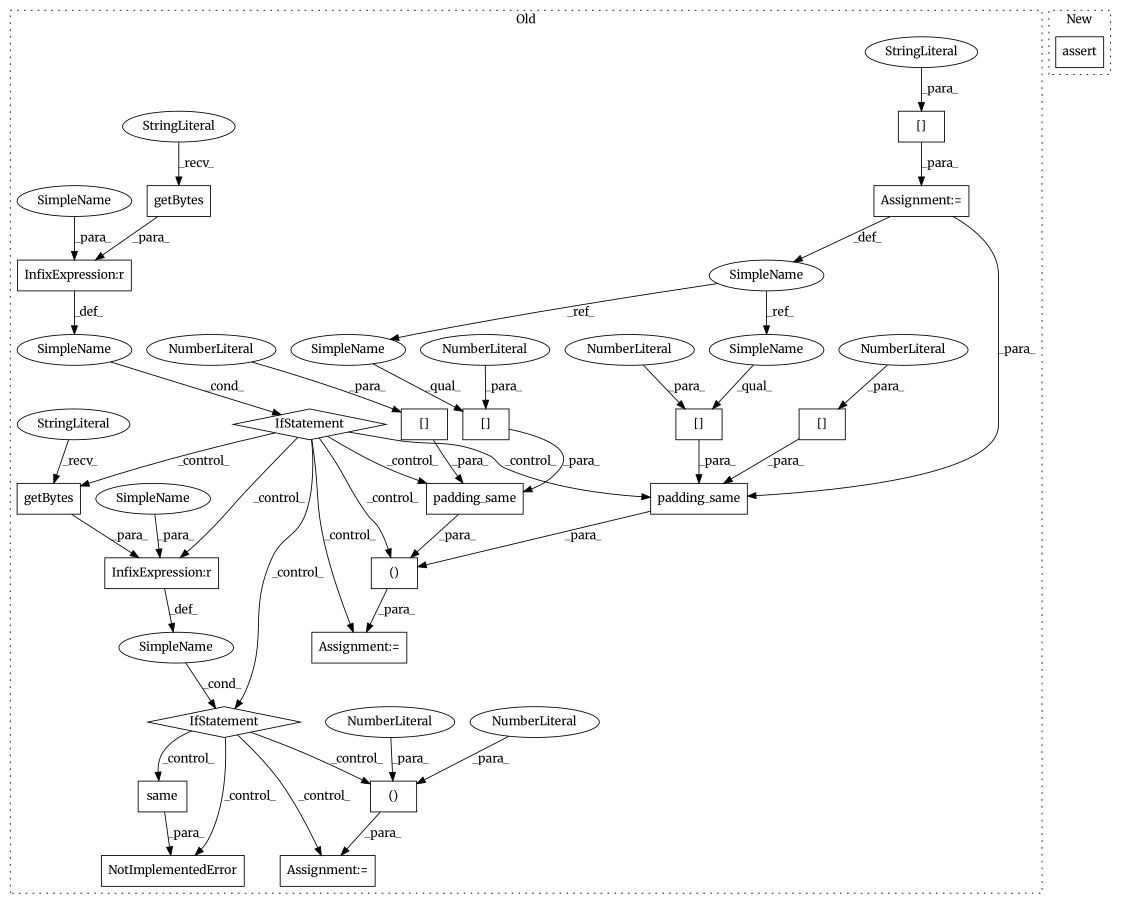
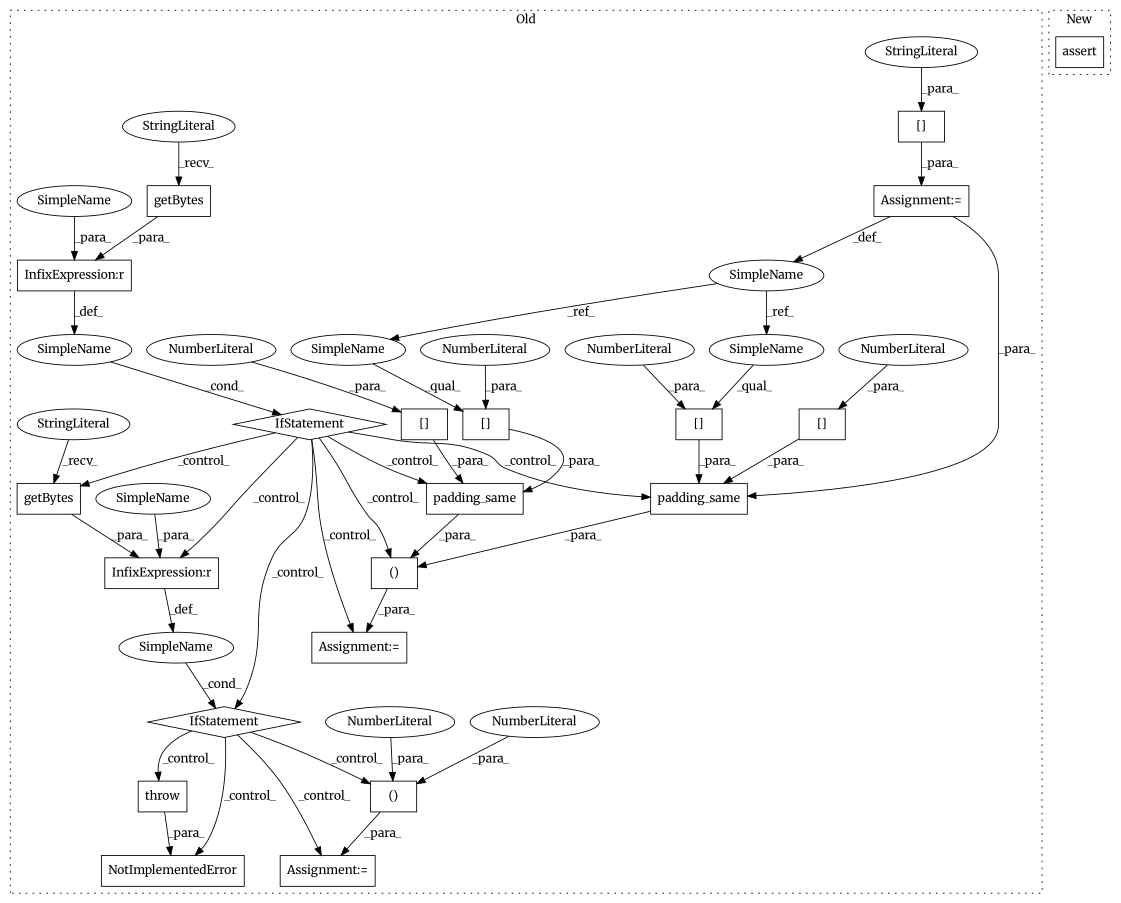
(163, 797) -> (163, 797)
